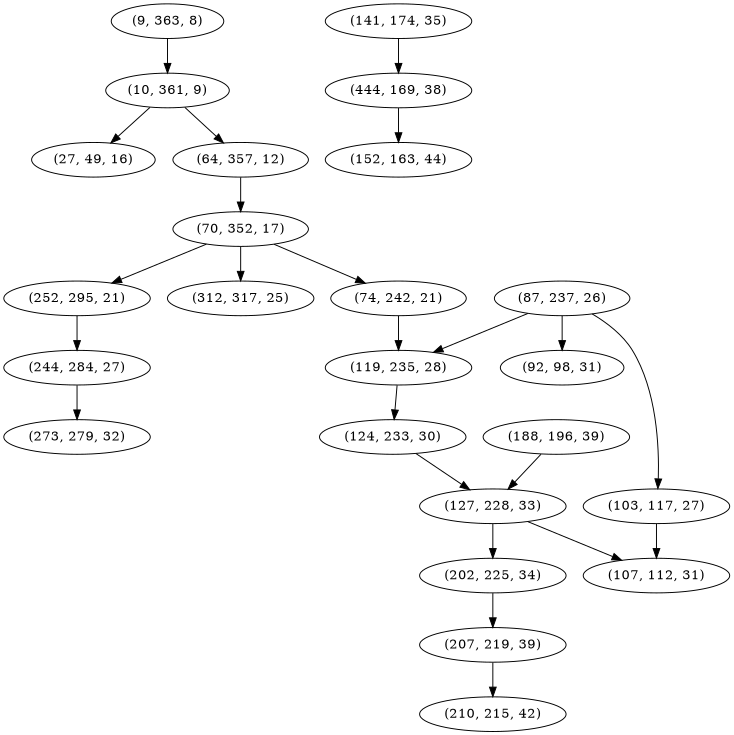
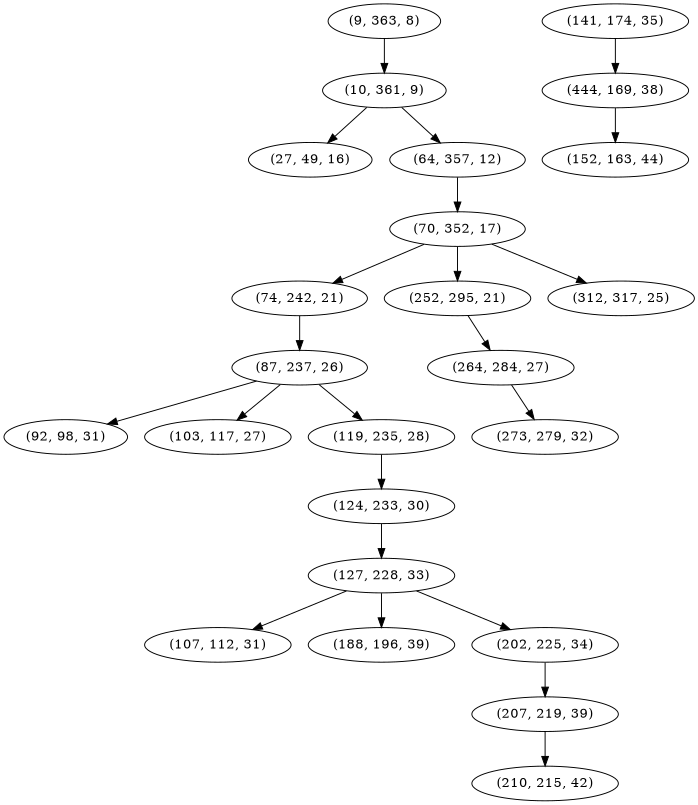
(399, 328) -> (300, 328)
(77, 368) -> (501, 368)
(528, 468) -> (381, 606)
(656, 536) -> none
